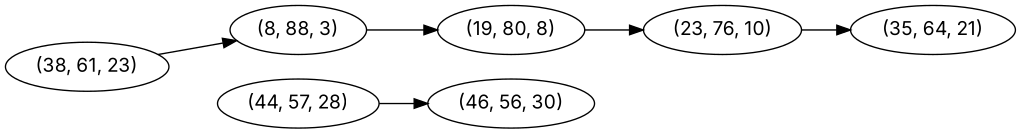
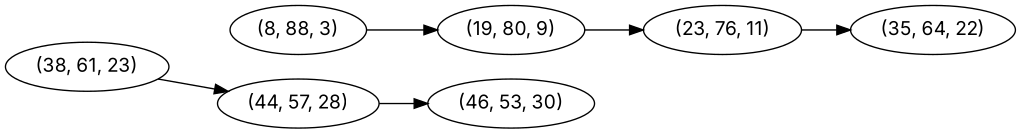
(511, 30) -> (511, 30)
(722, 30) -> (722, 30)
(933, 30) -> (933, 30)
(190, 49) -> (186, 84)
(511, 104) -> (511, 104)
